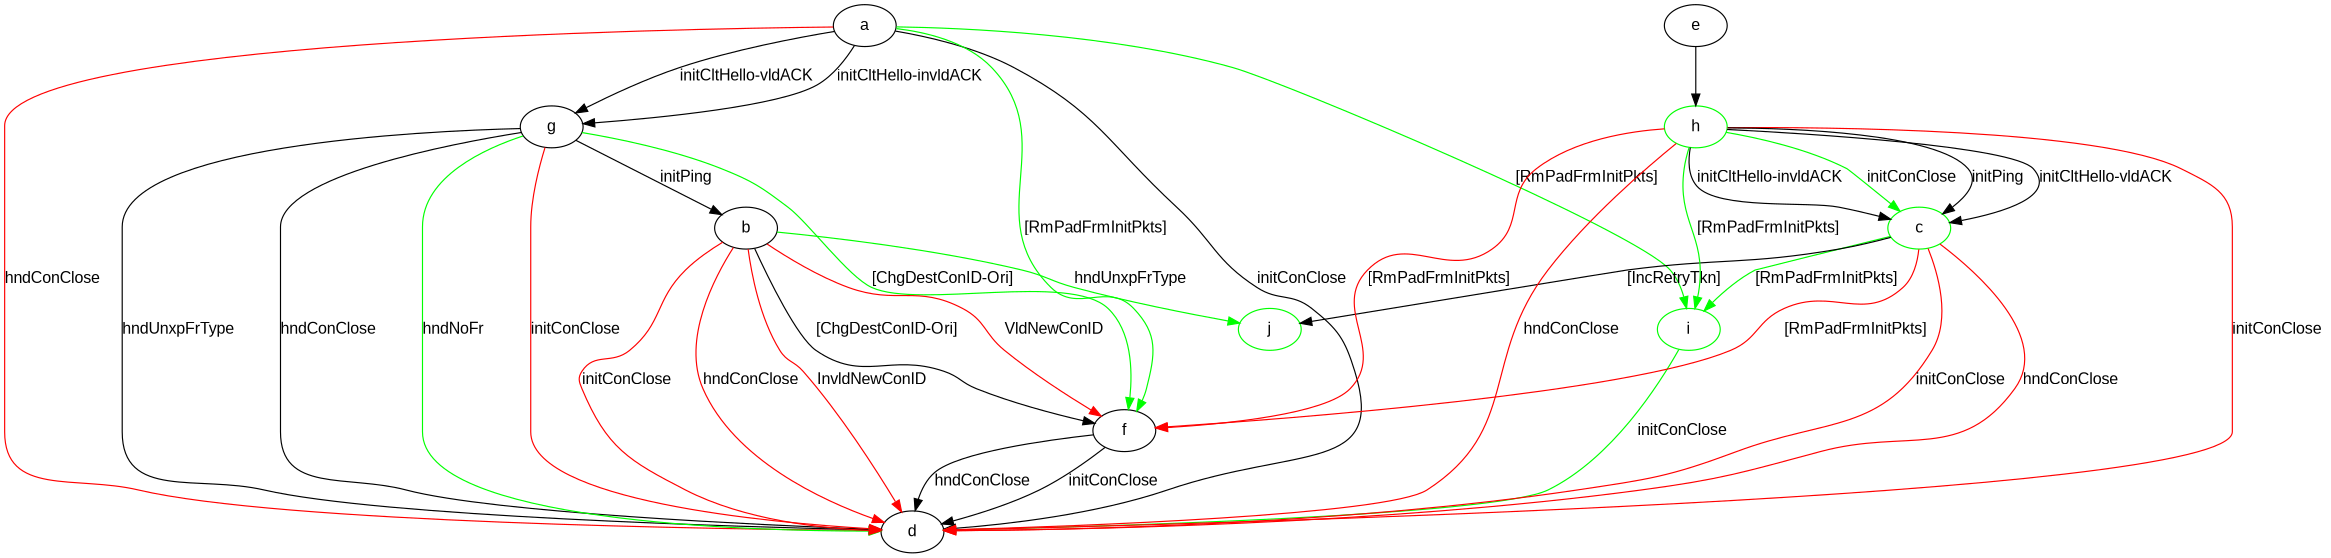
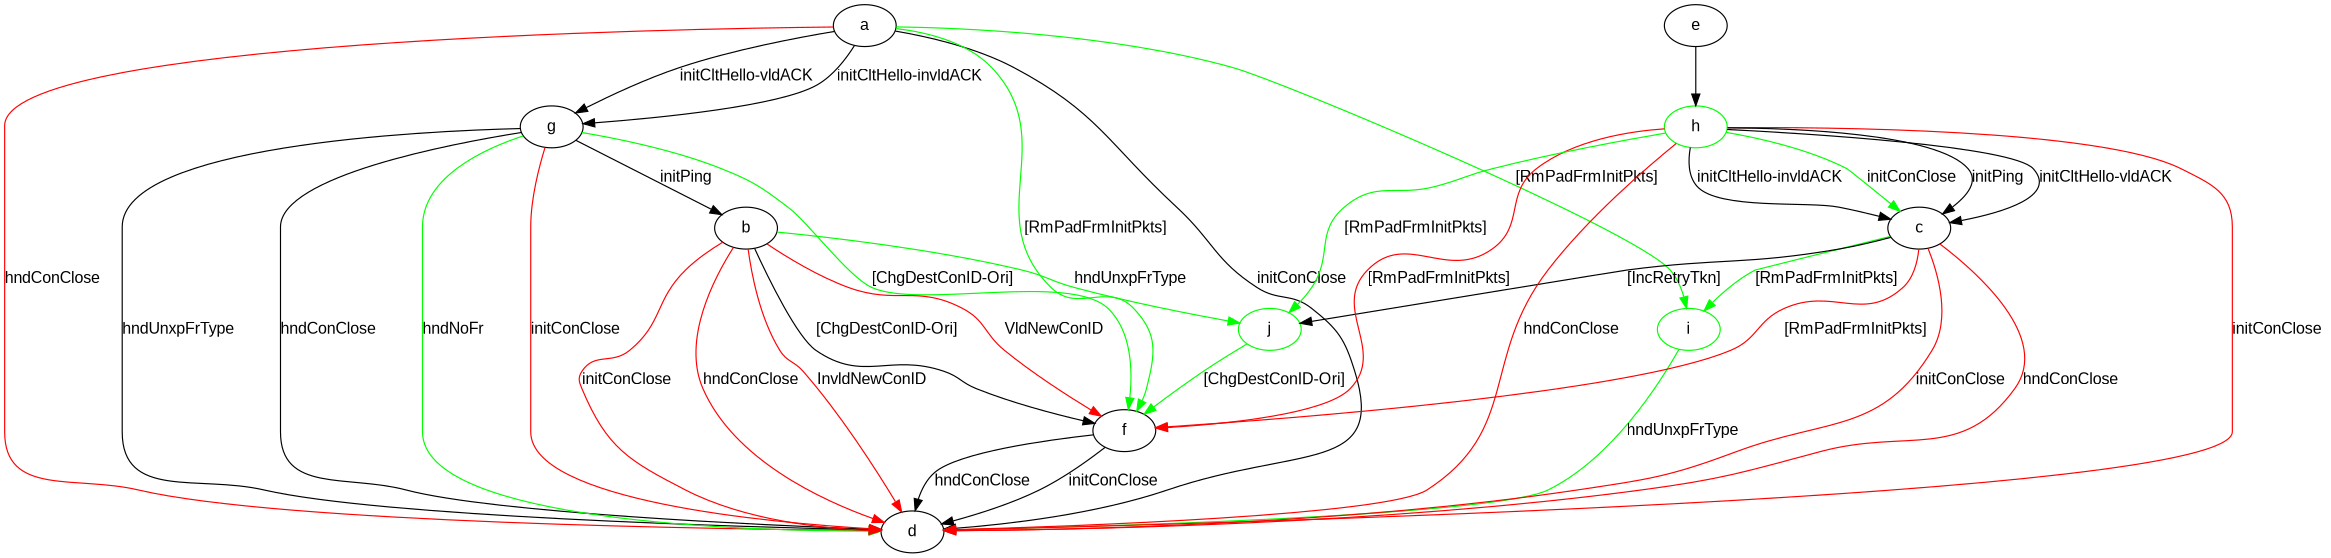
(1690, 222) -> (1450, 182)
(1919, 228) -> (1919, 228)
none -> (1199, 374)
(1685, 431) -> (1685, 431)
